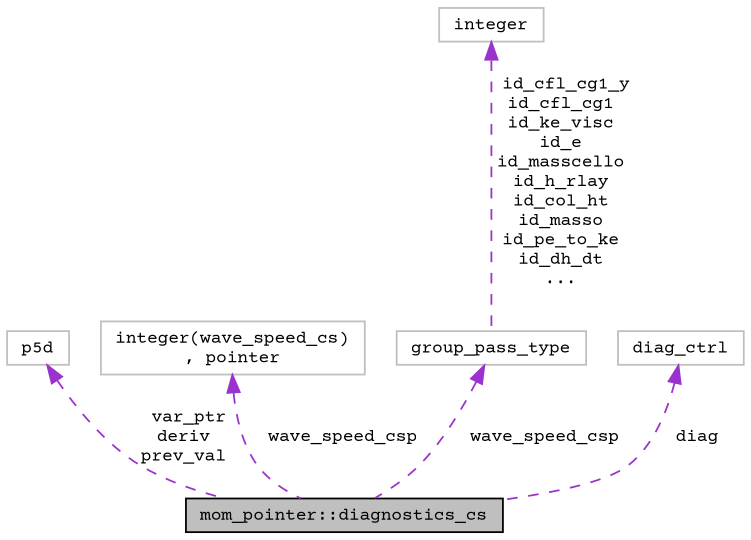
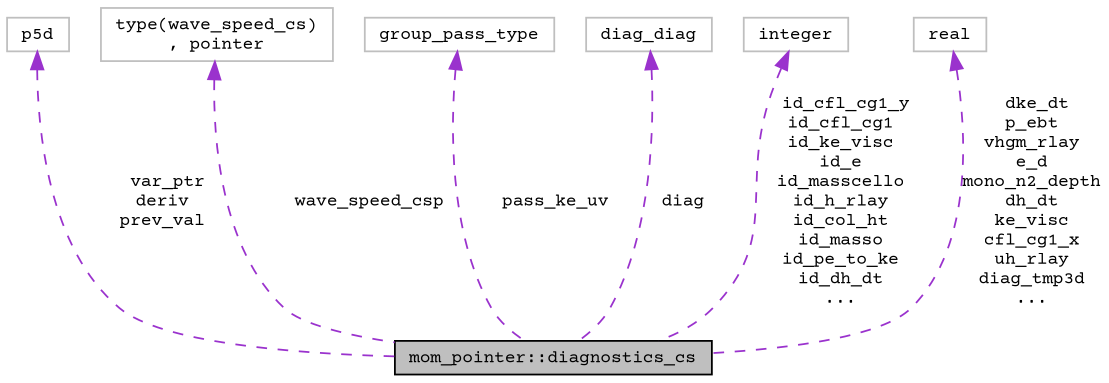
none -> (950, 35)
(491, 196) -> (754, 224)
(233, 348) -> (217, 35)
(681, 348) -> (649, 35)
(540, 437) -> (551, 201)
